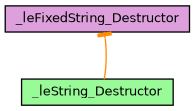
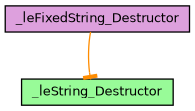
(106, 59) -> (89, 52)
